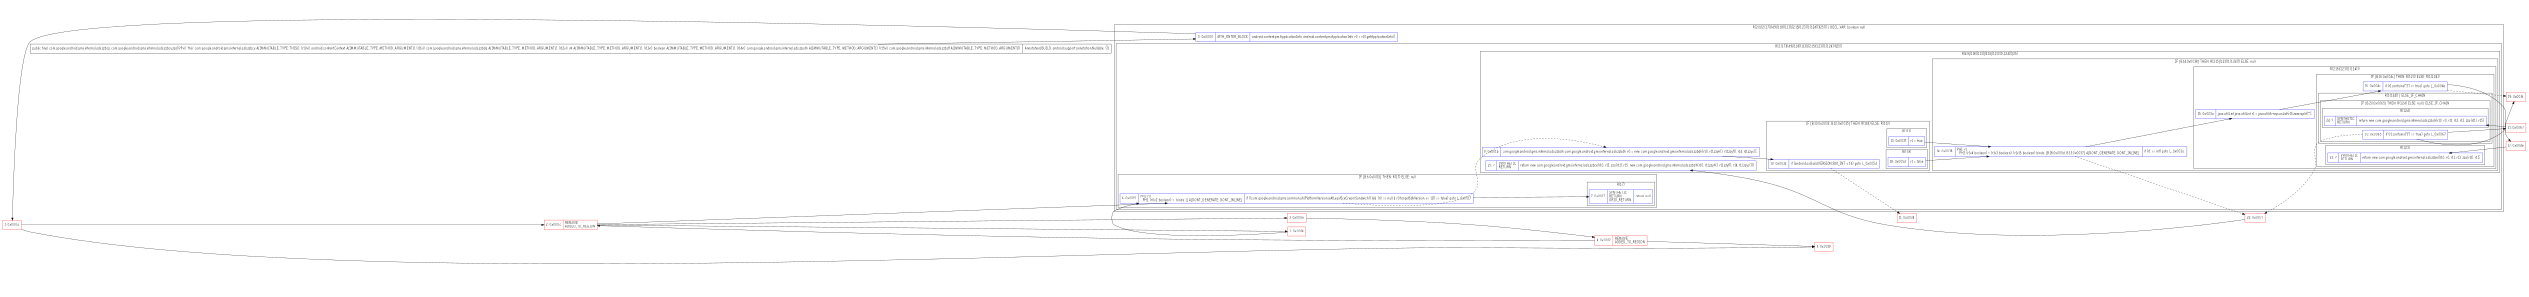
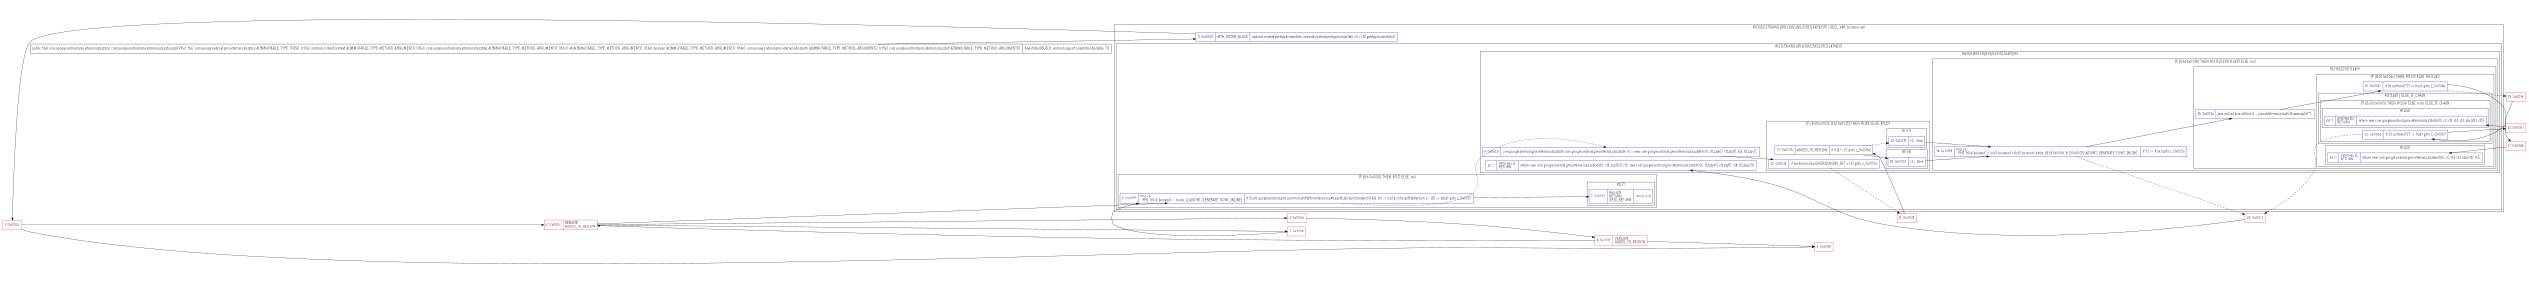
(2476, 143) -> (2484, 137)
none -> (1824, 150)
(2164, 151) -> (2164, 151)
(1618, 193) -> (1615, 193)
(1622, 239) -> (1622, 239)
